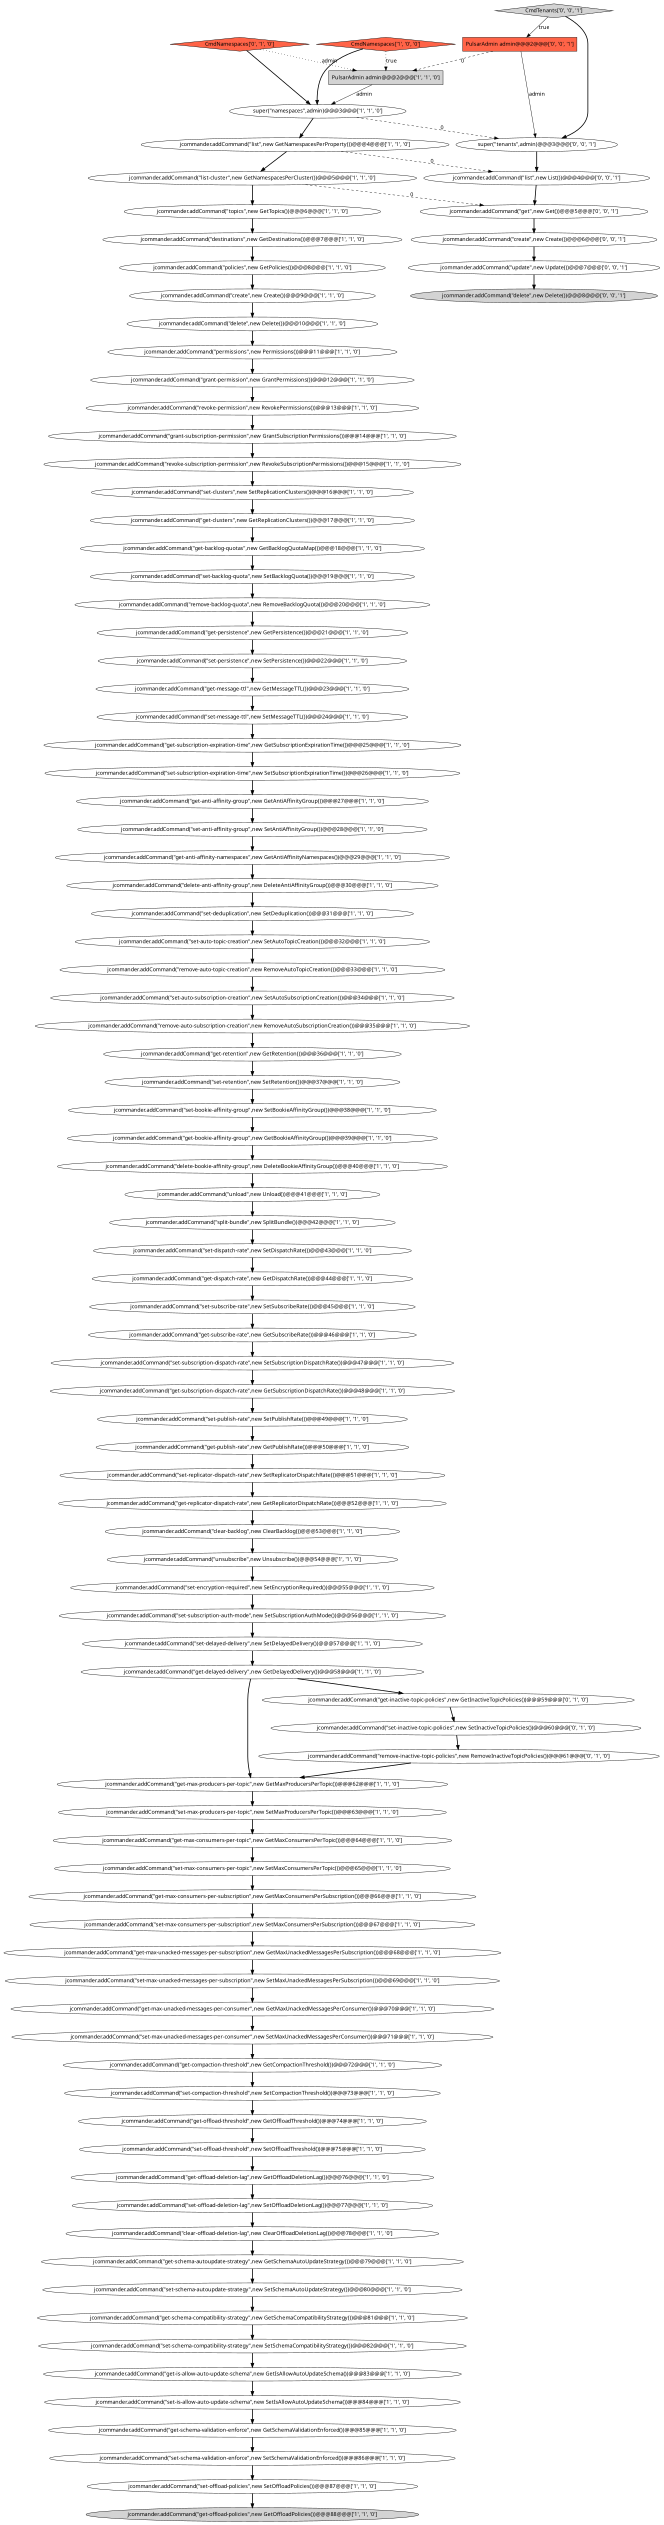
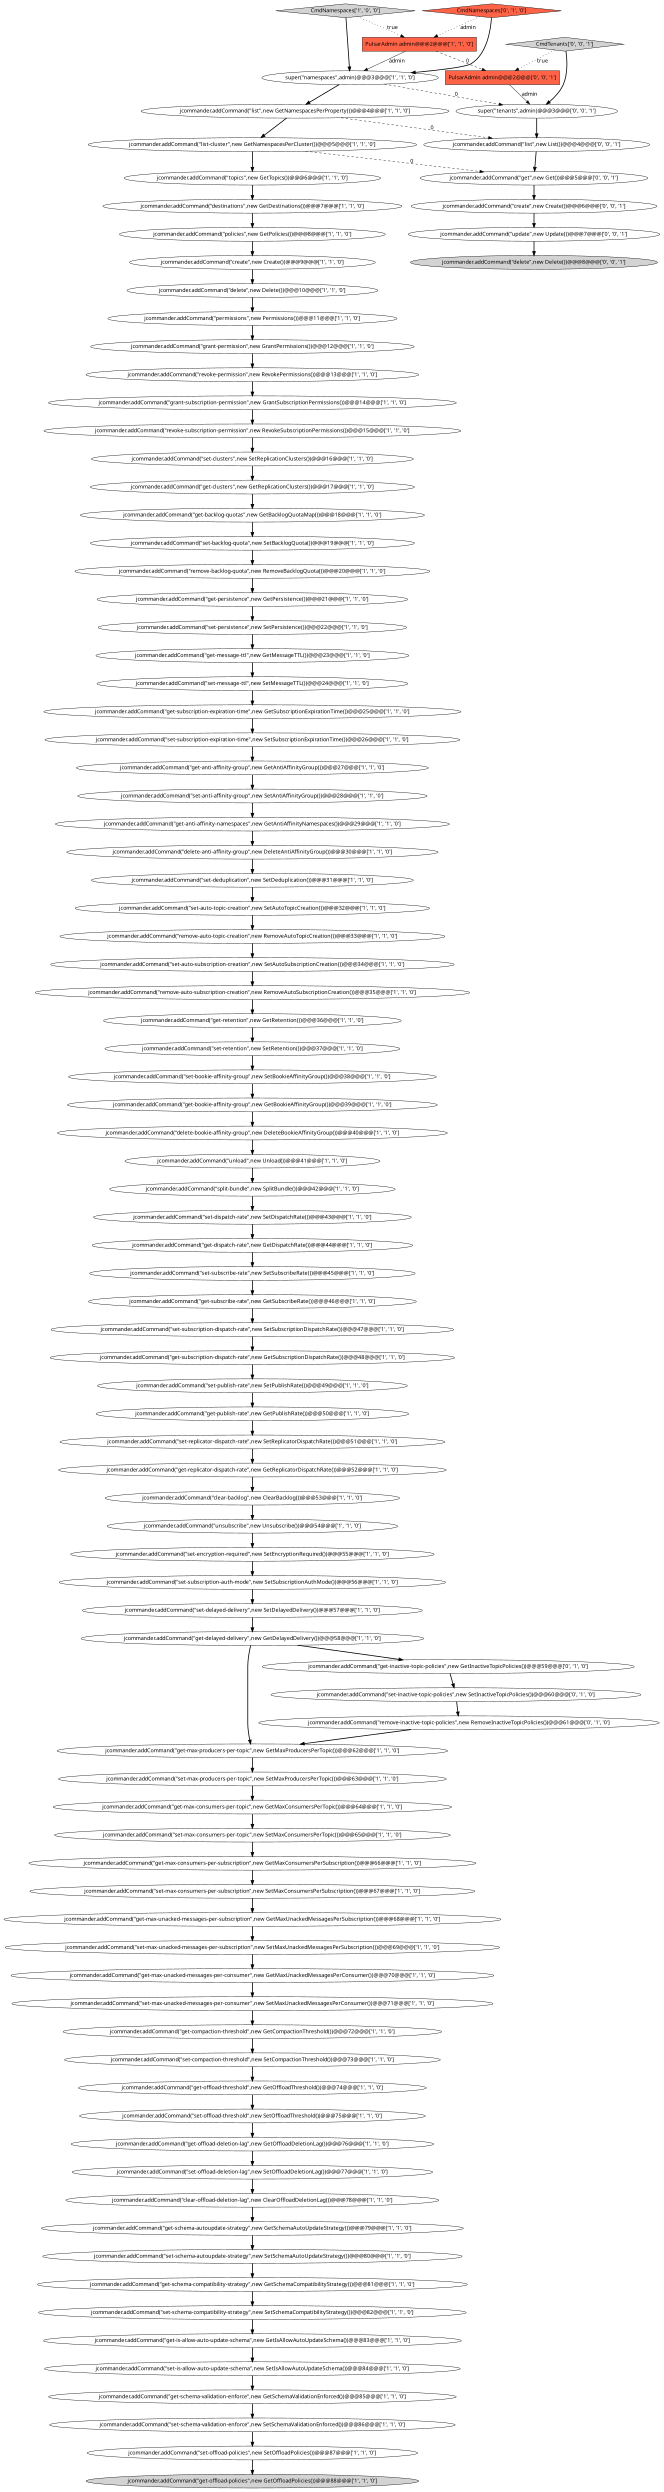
(539, 26) -> (537, 59)
(386, 44) -> (345, 11)
(455, 61) -> (459, 60)
(386, 78) -> (419, 44)
